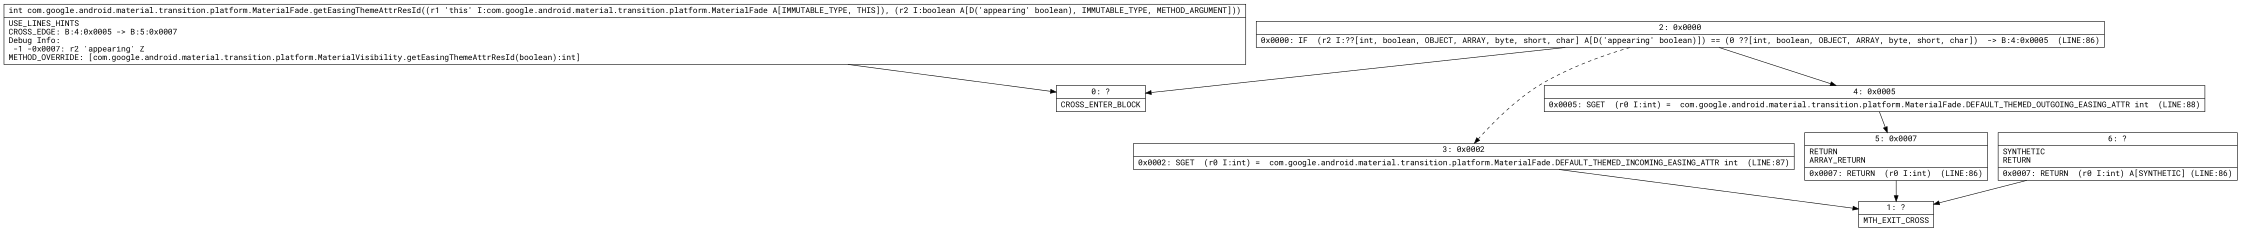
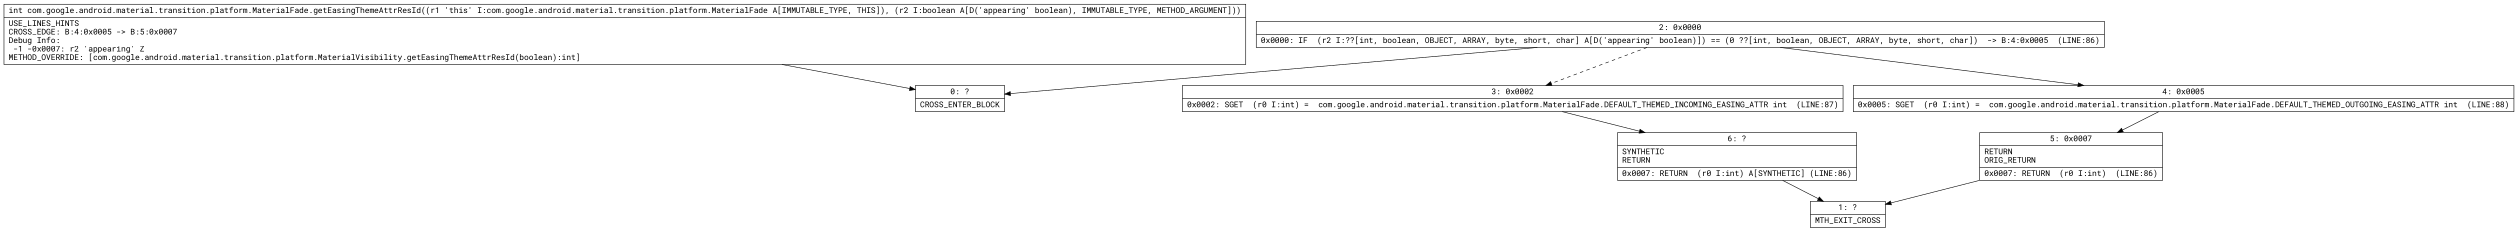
(1838, 160) -> (2010, 160)
(1706, 189) -> (1601, 121)
